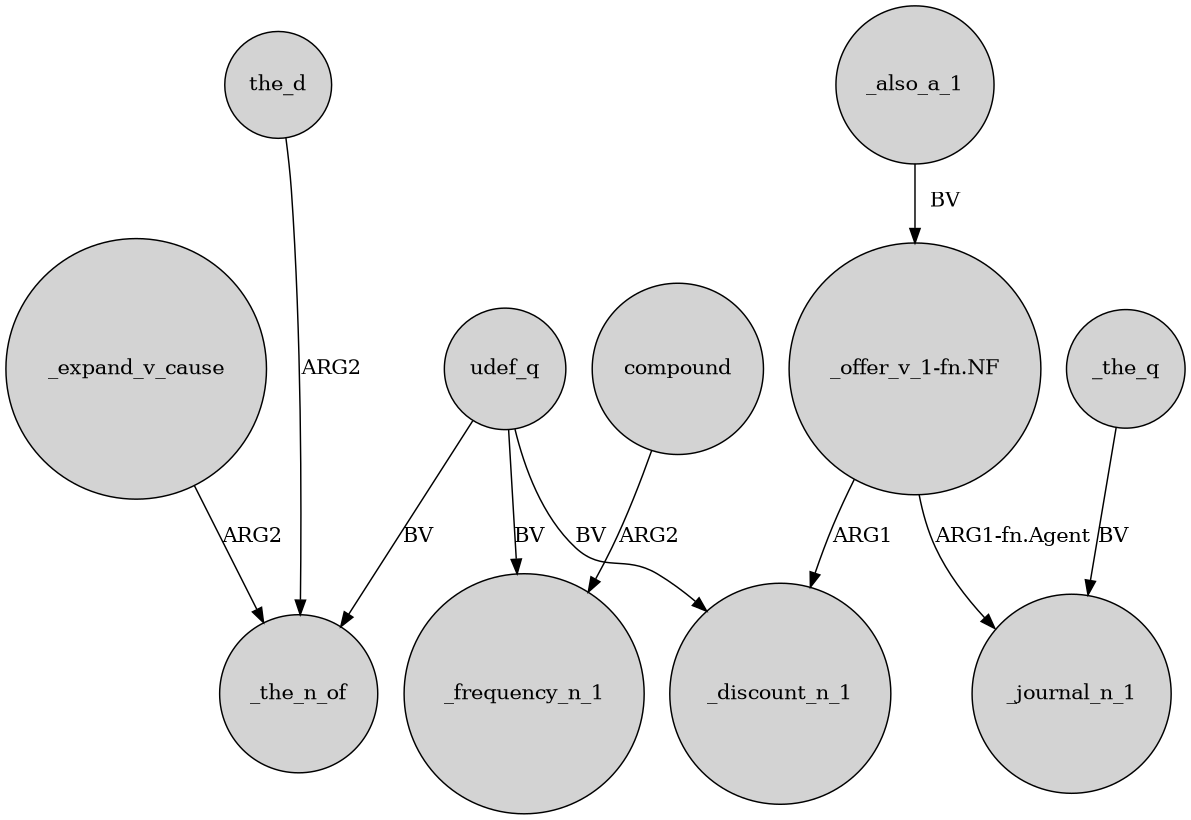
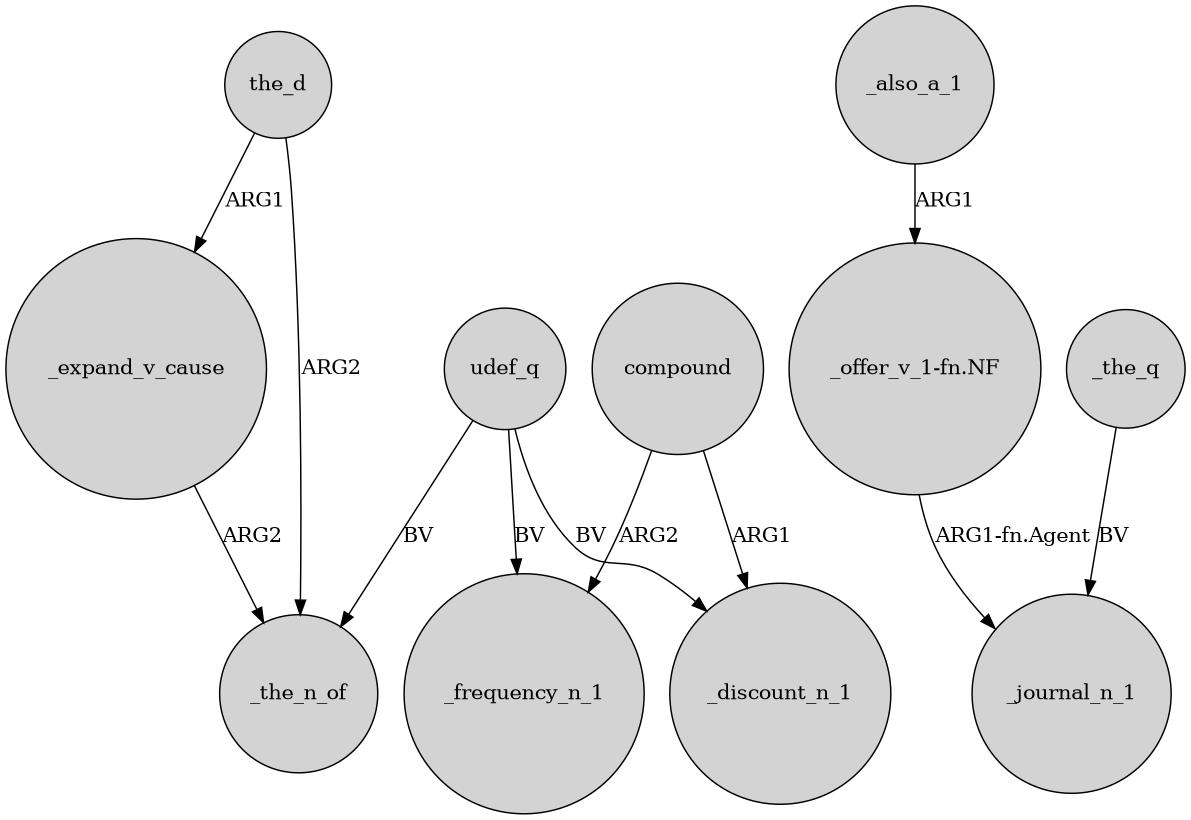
none -> (228, 186)
(945, 201) -> (945, 201)
(833, 525) -> (723, 512)
